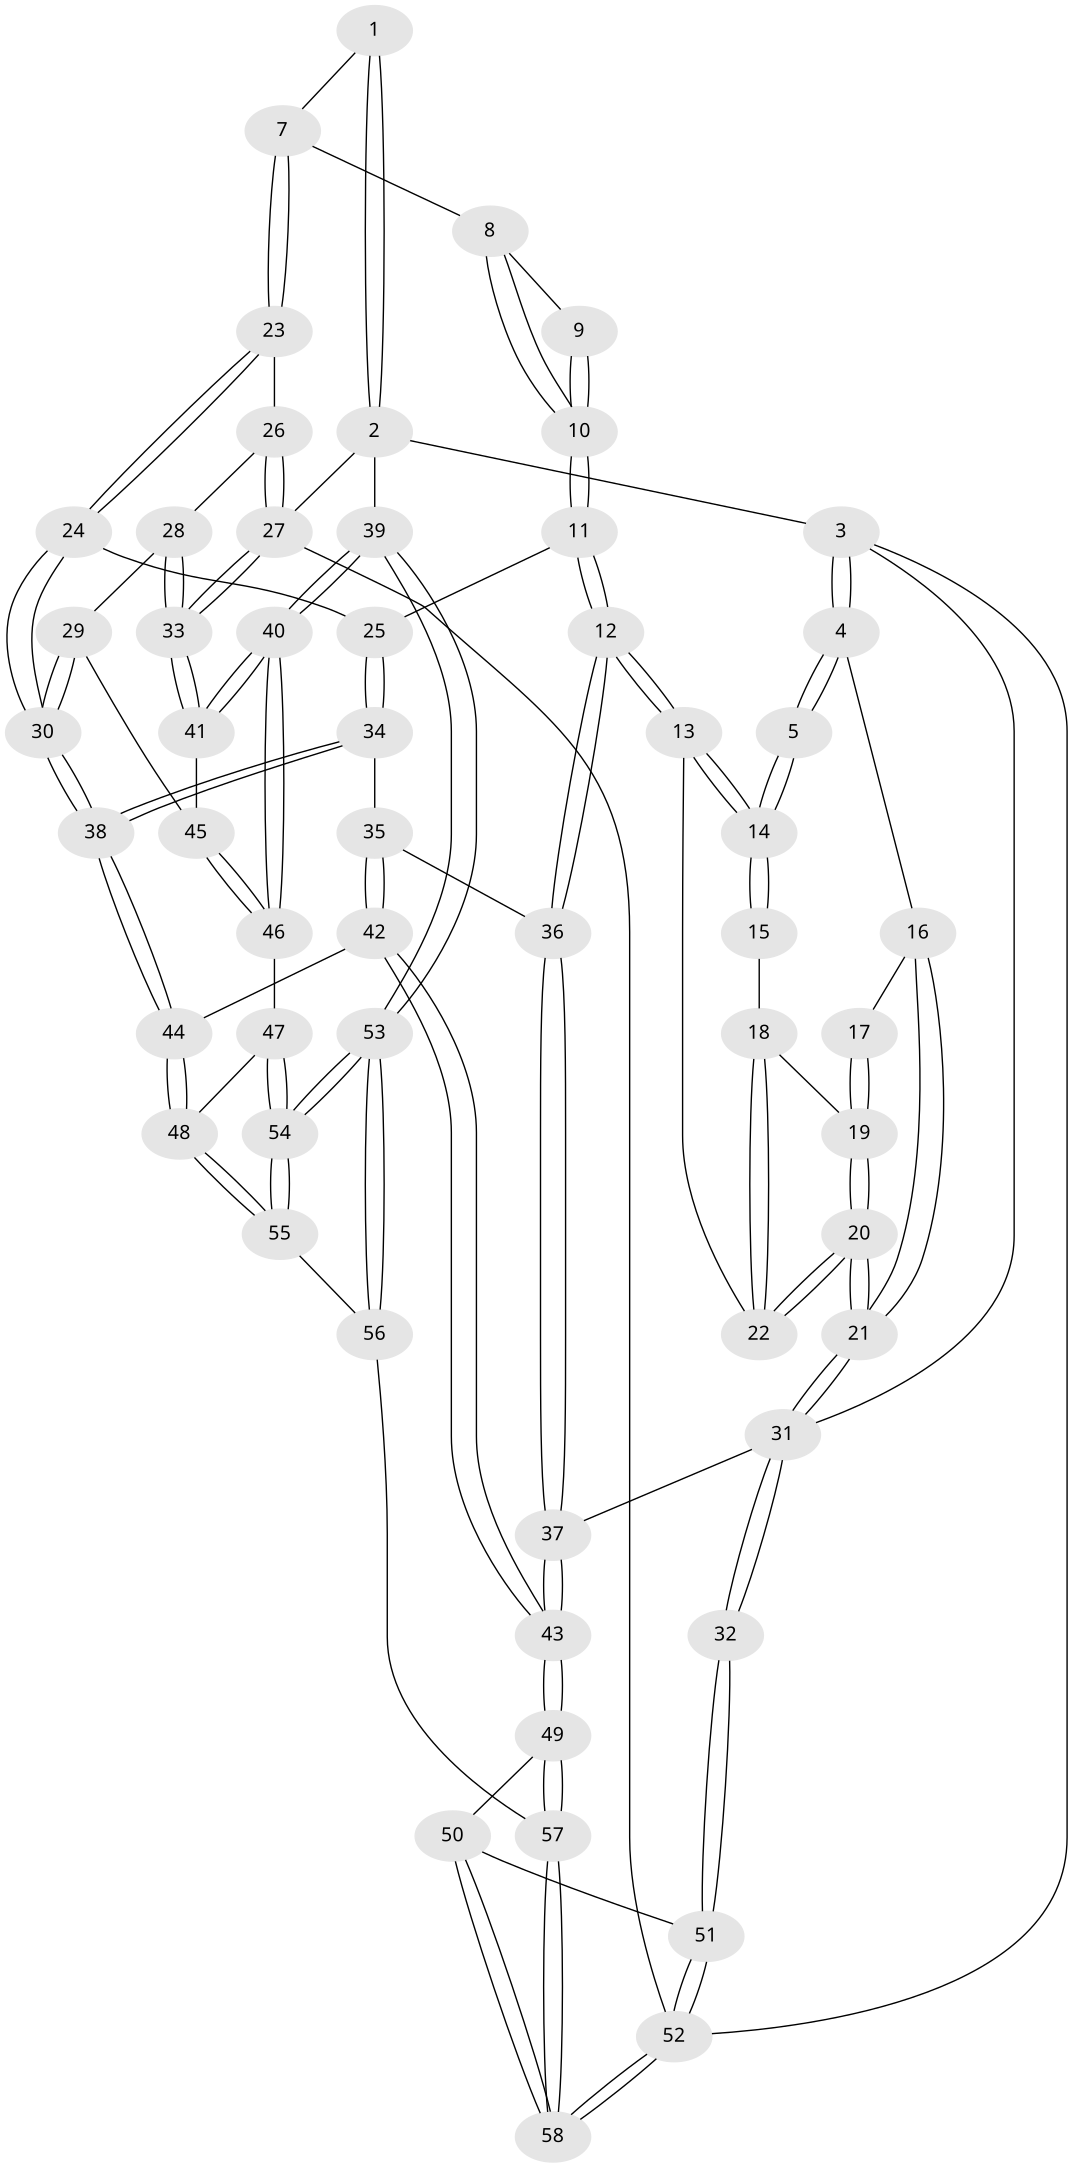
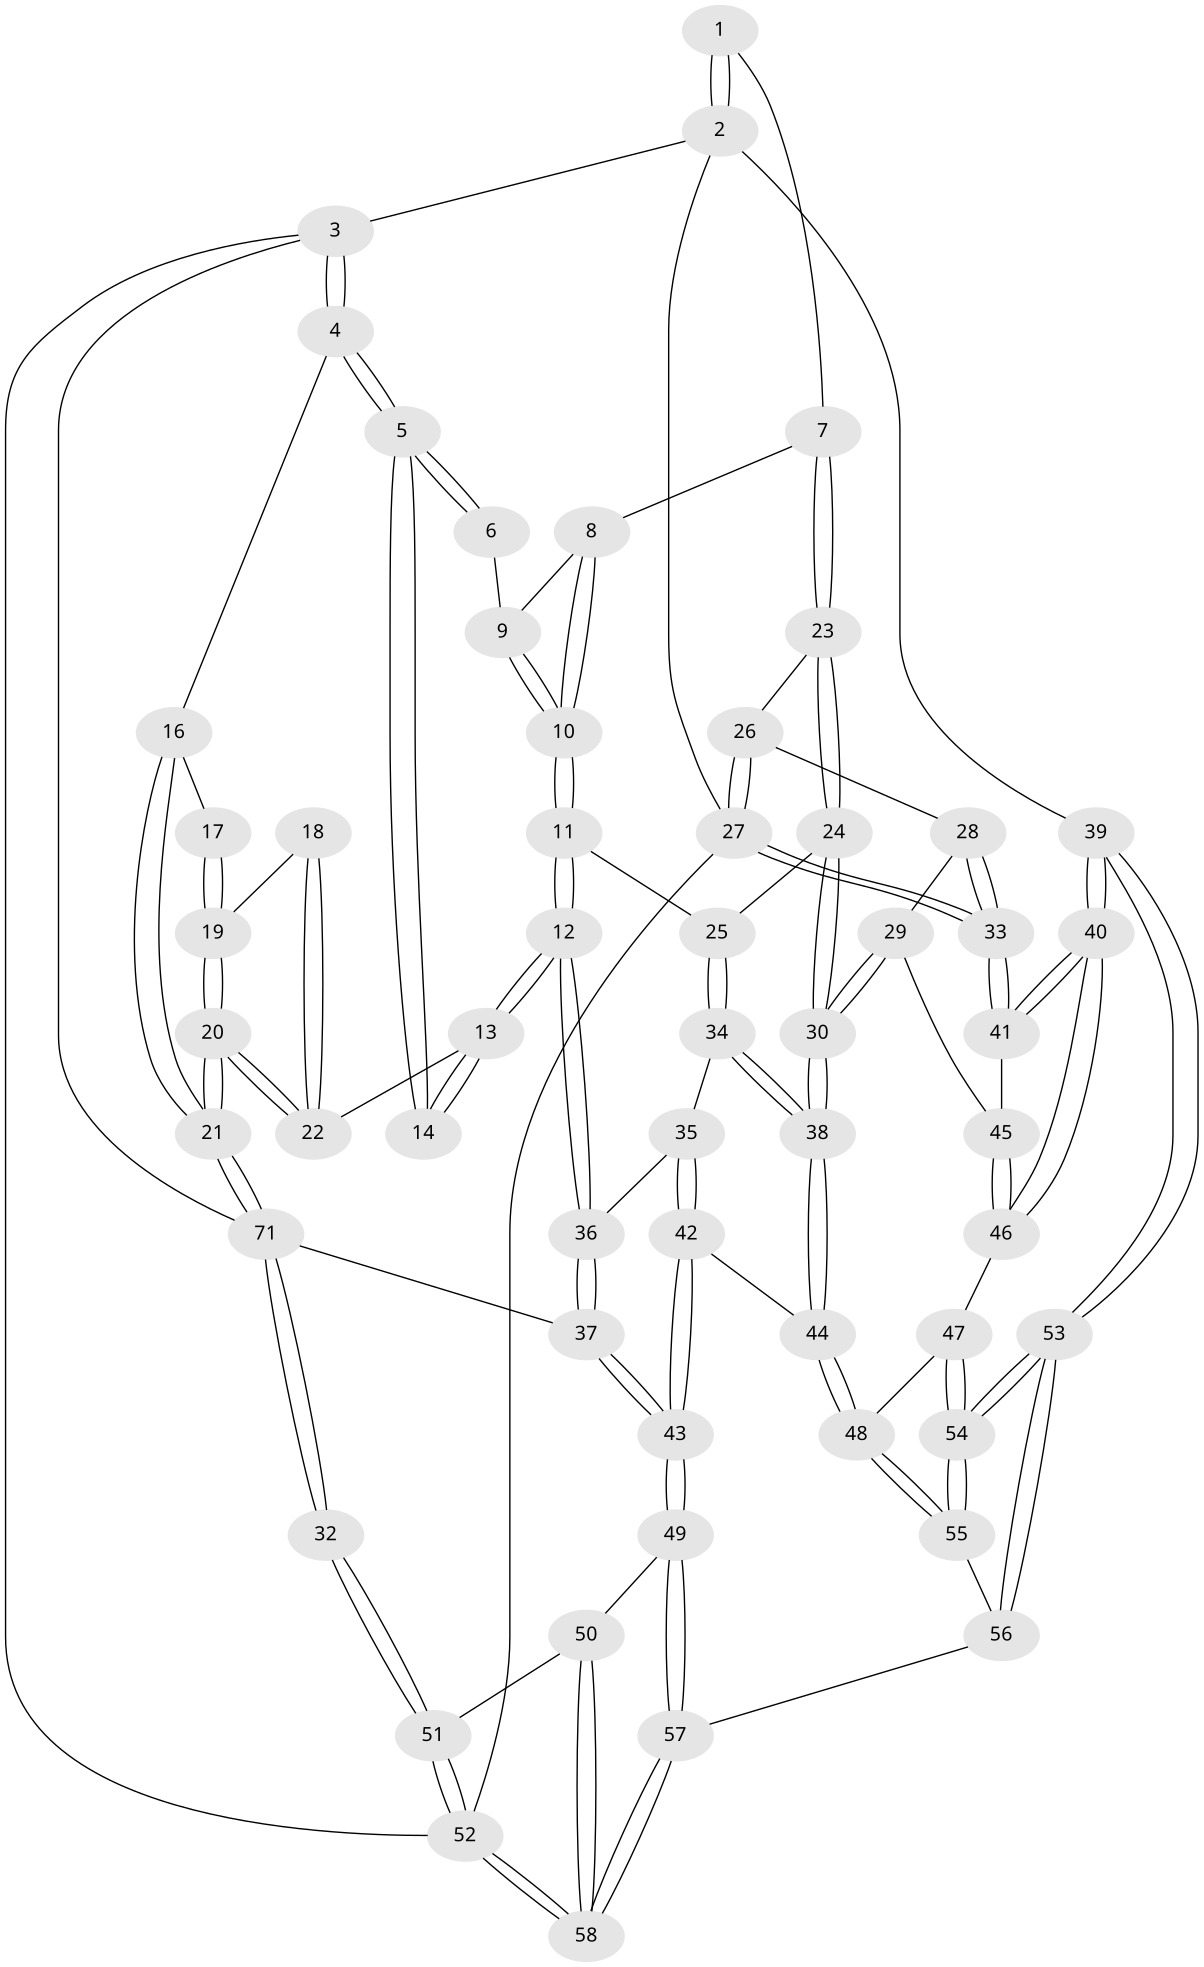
none -> (492, 532)
(759, 933) -> none
(783, 1435) -> (266, 1234)
